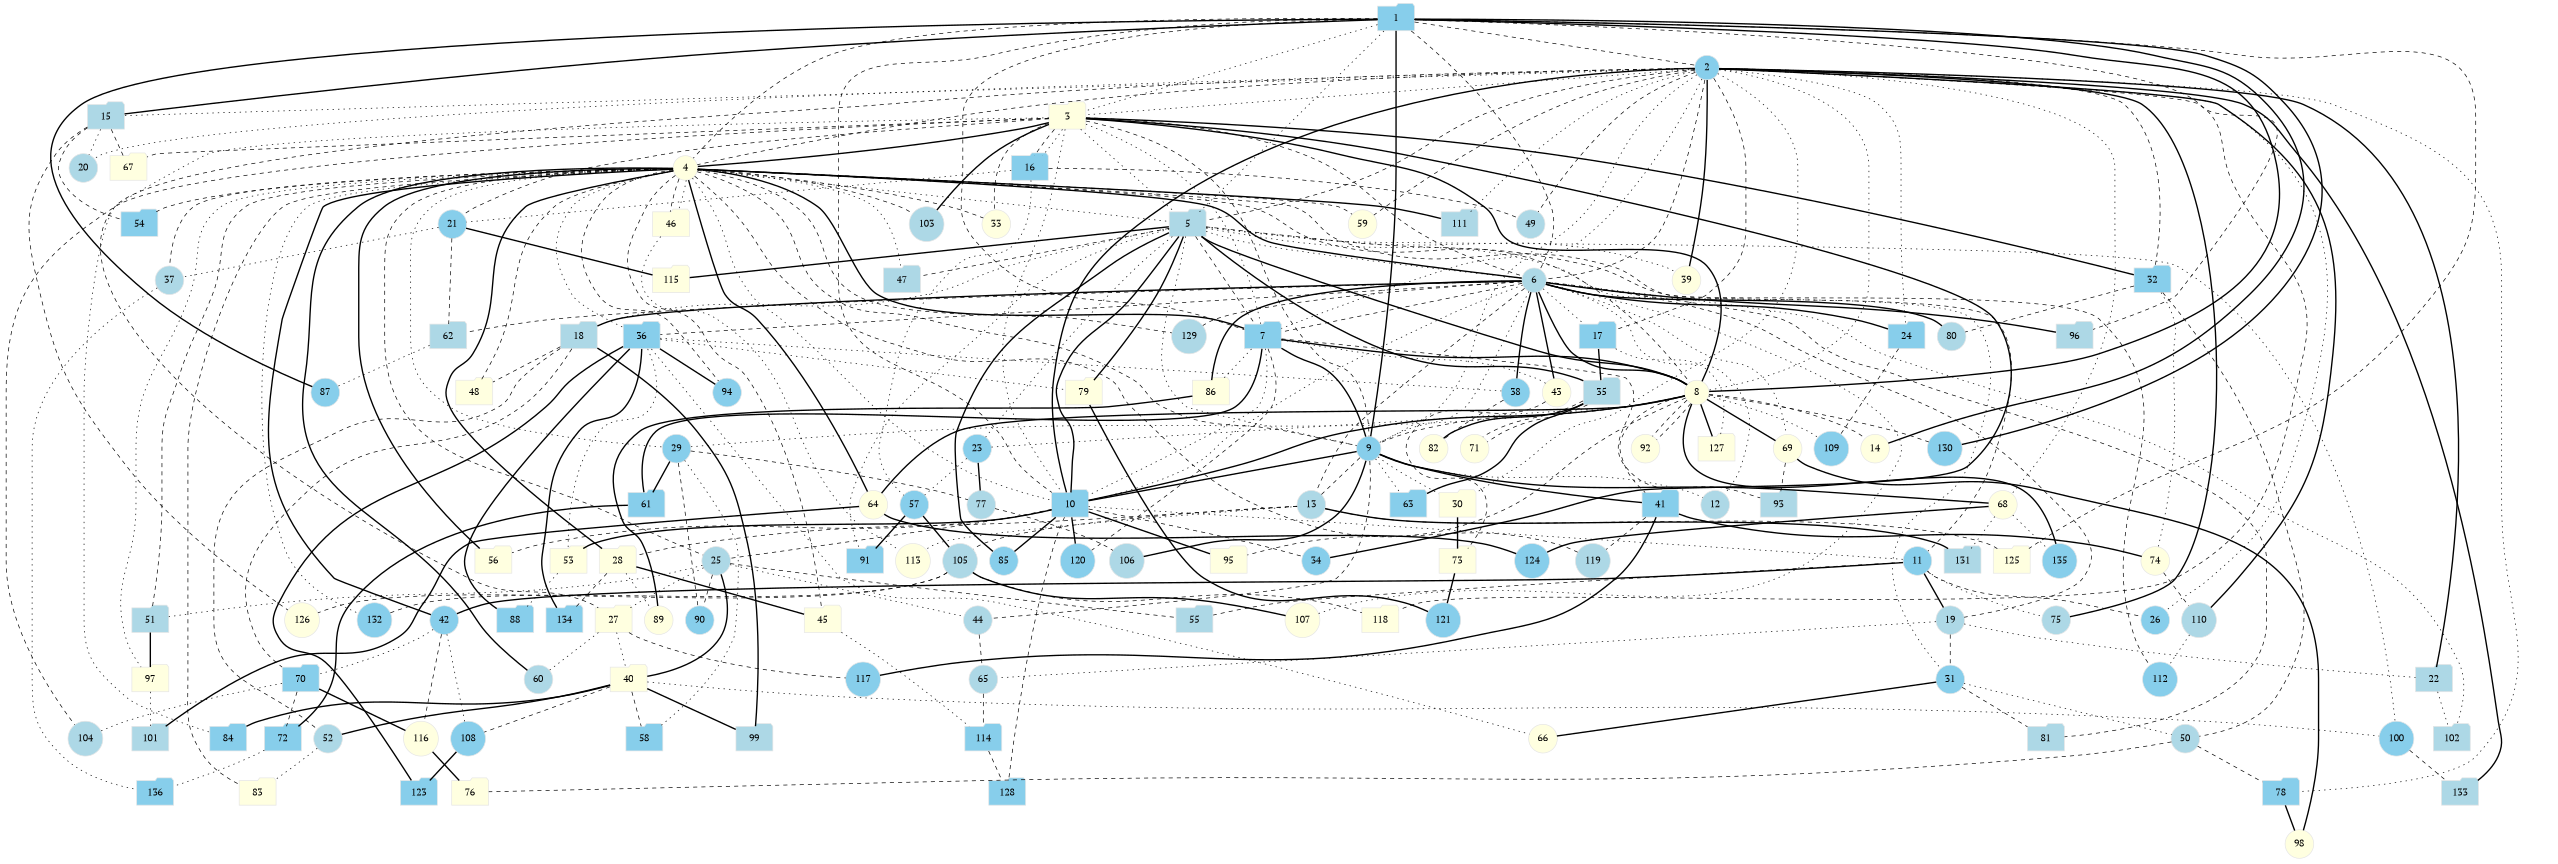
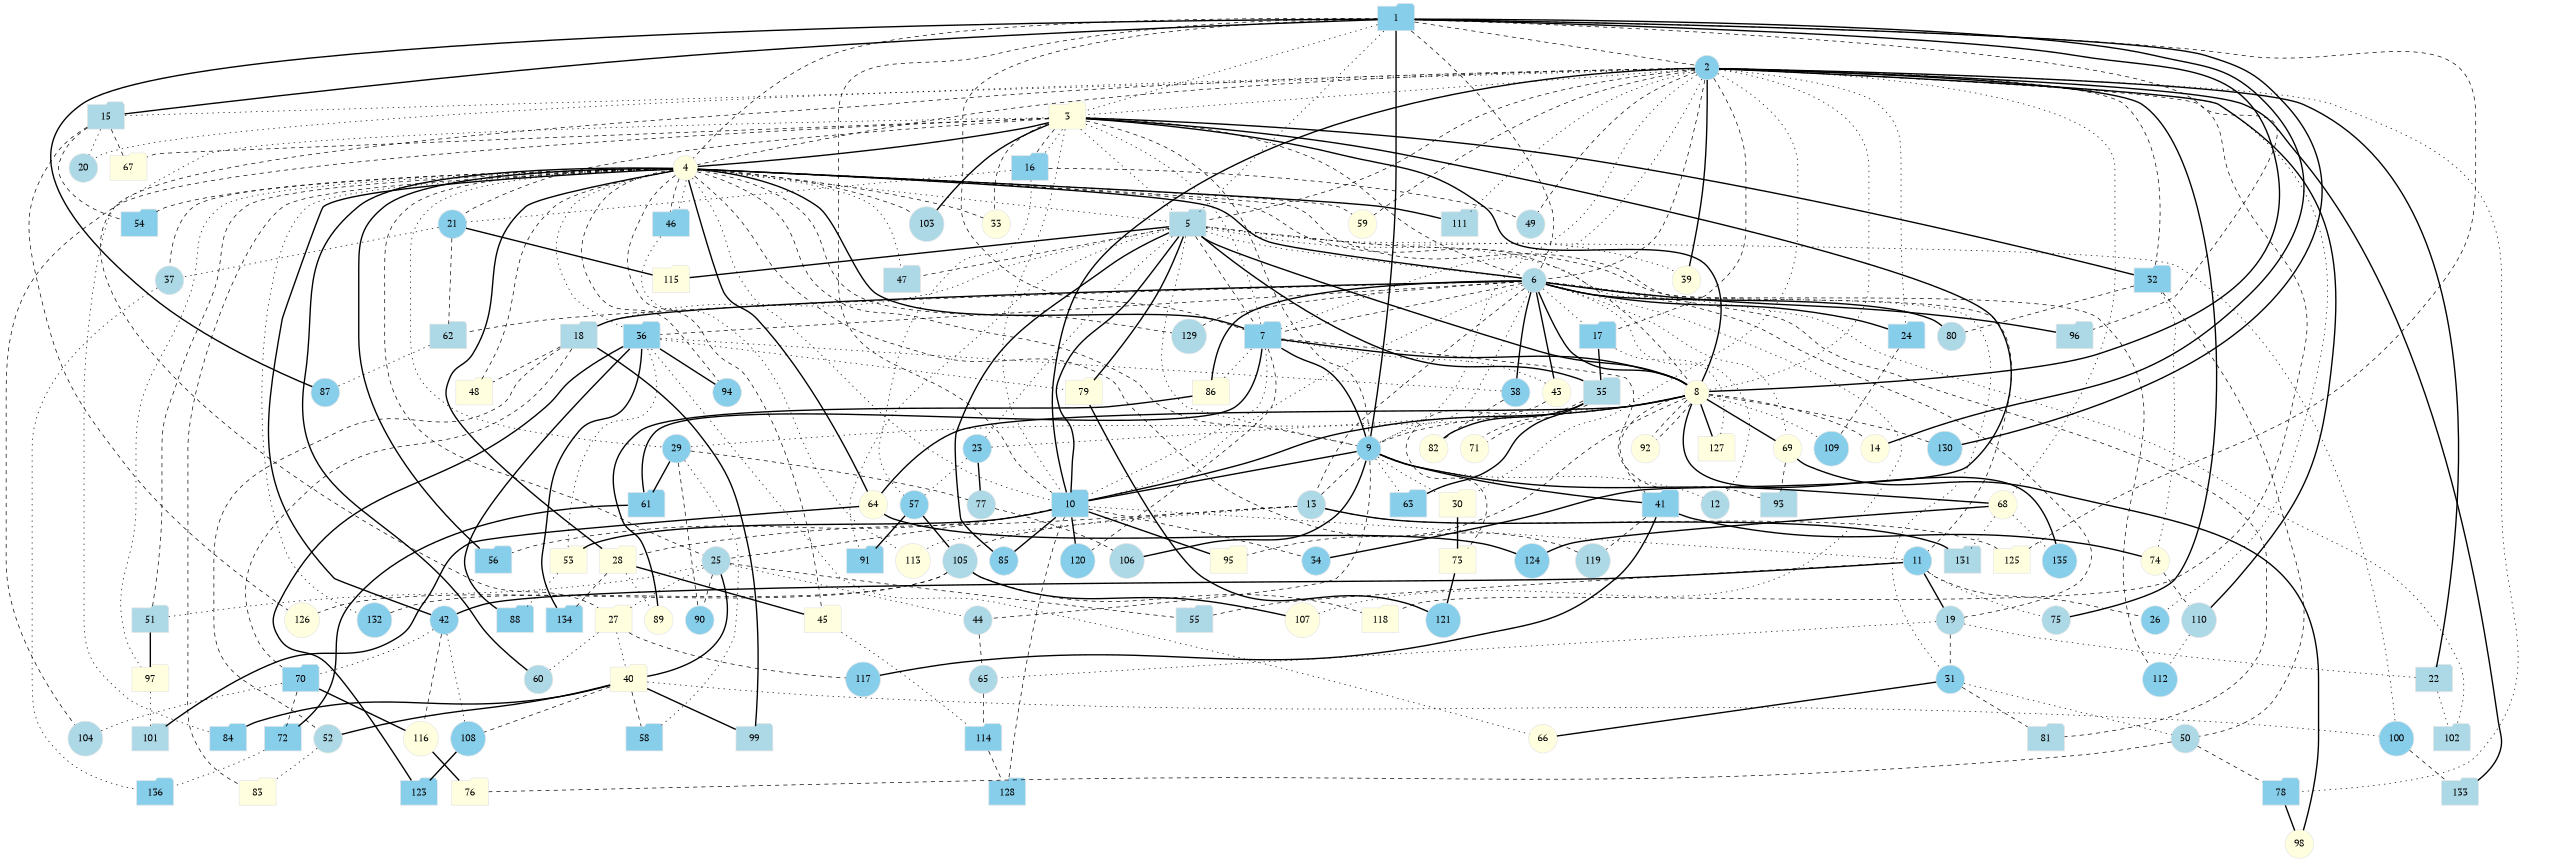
(671, 224) -> (671, 224)
(493, 561) -> (493, 561)
